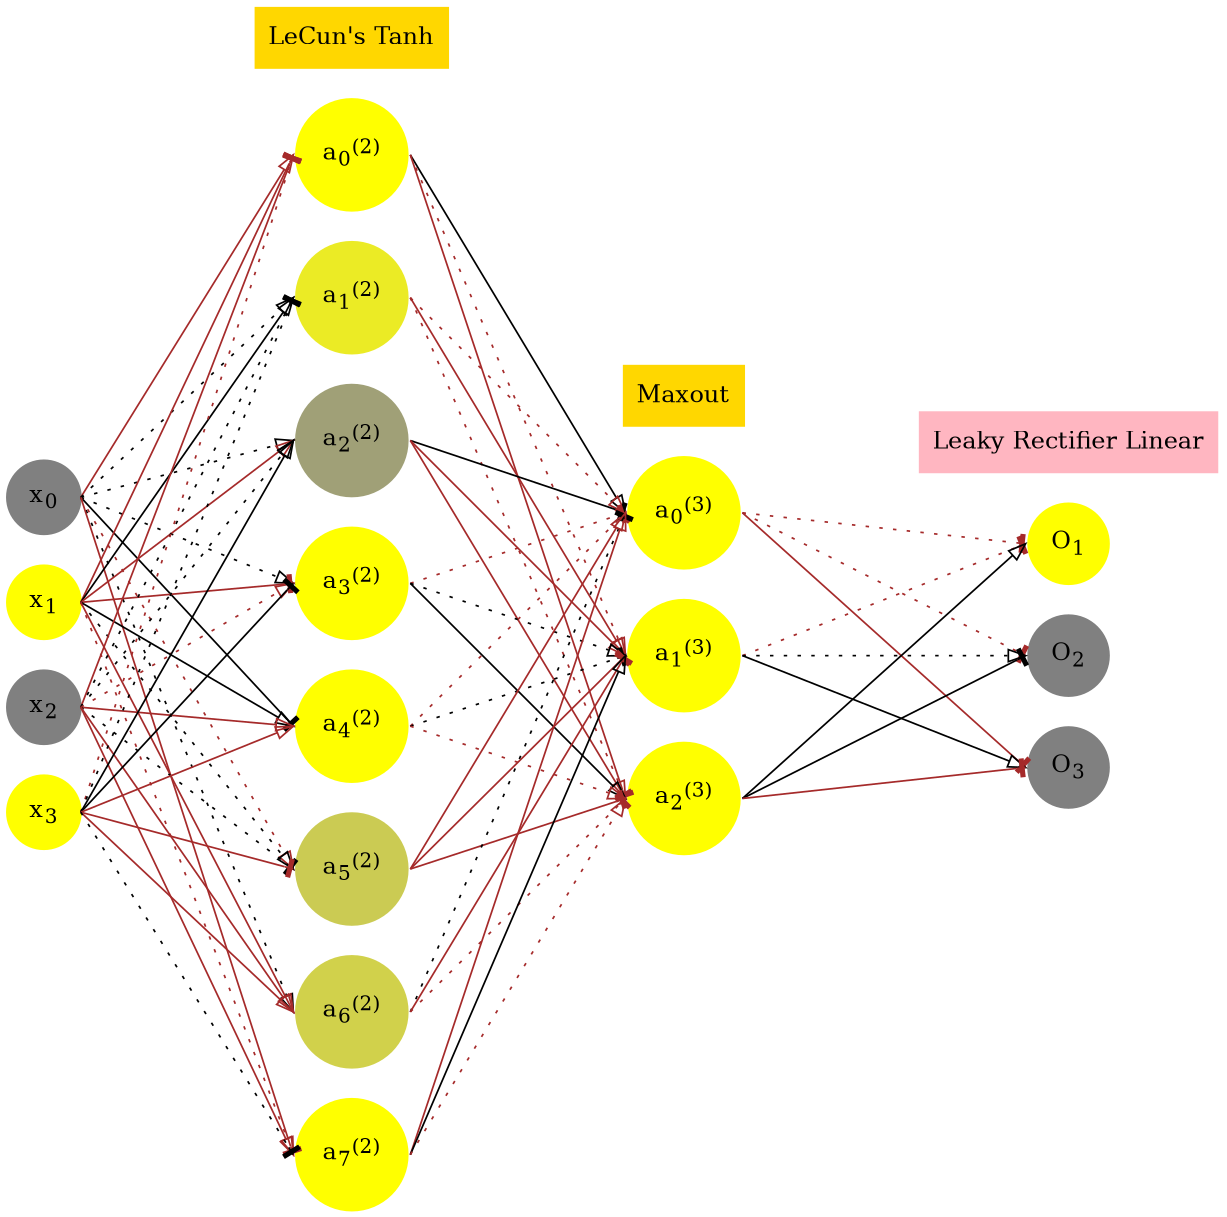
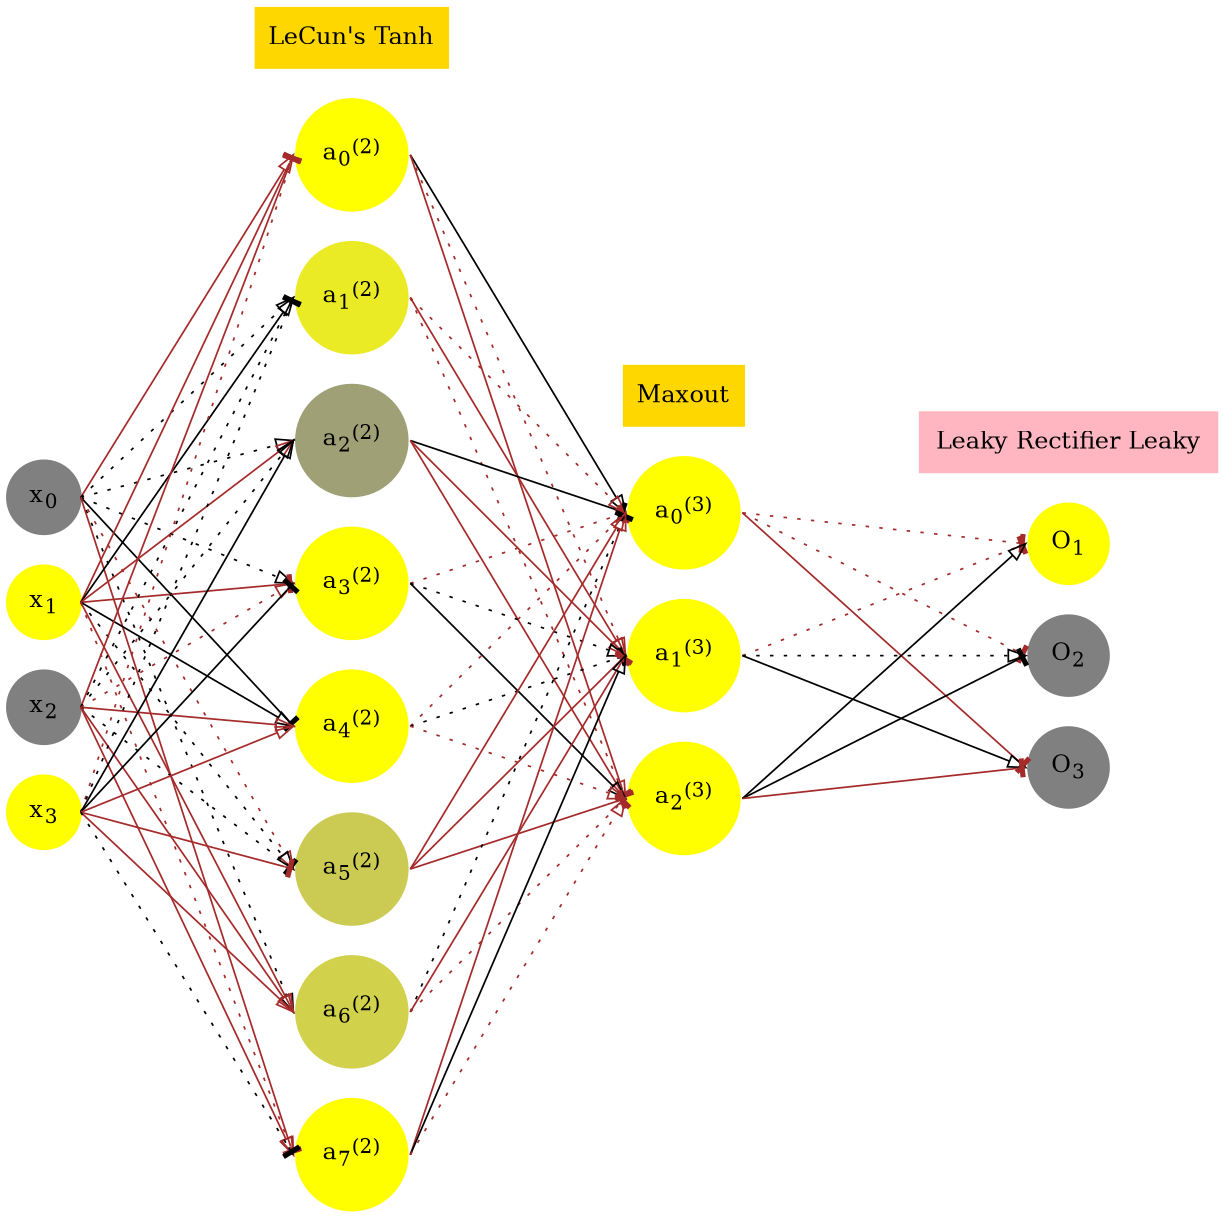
(1069, 442) -> (1069, 442)
